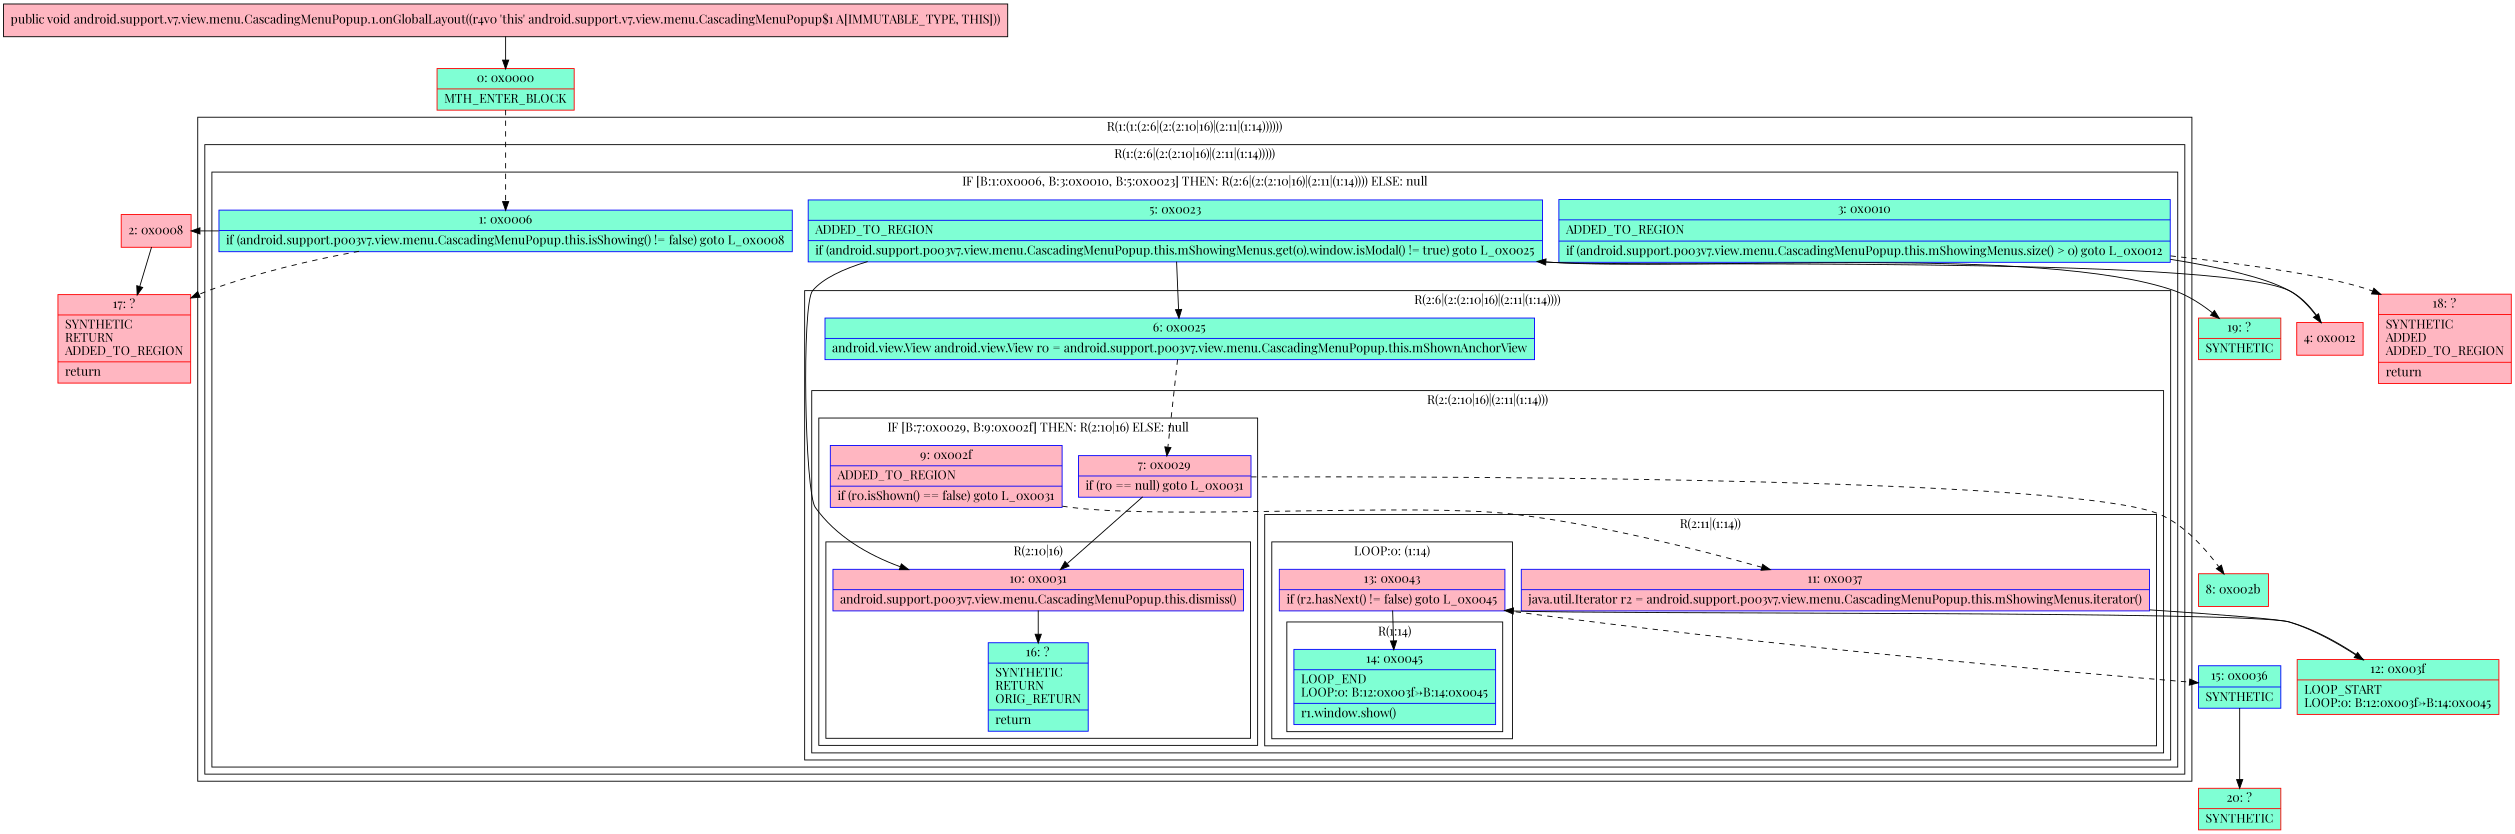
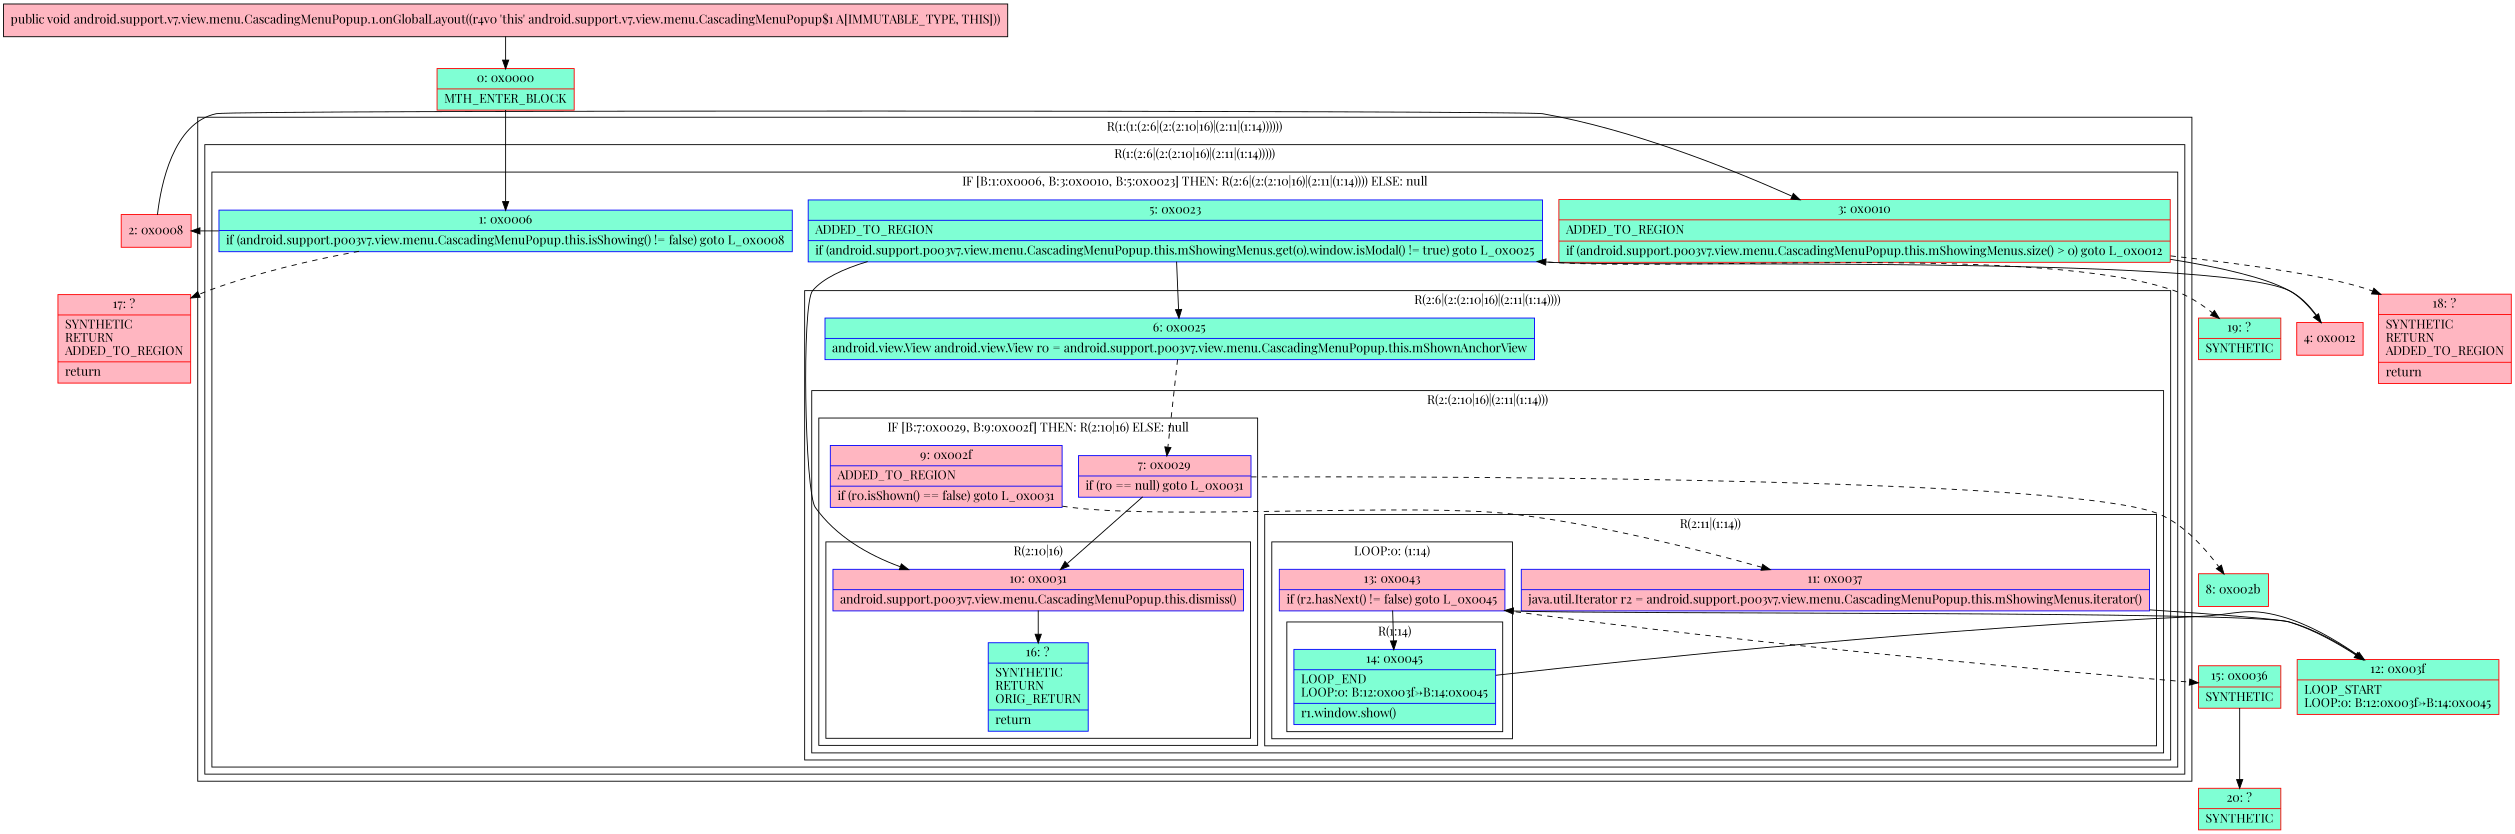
(506, 156) -> (506, 156)
(1865, 231) -> (1865, 231)
(1879, 263) -> (1879, 263)
(146, 267) -> (949, 111)
(2406, 338) -> (2410, 338)
none -> (1931, 633)
(2240, 687) -> (2240, 687)
